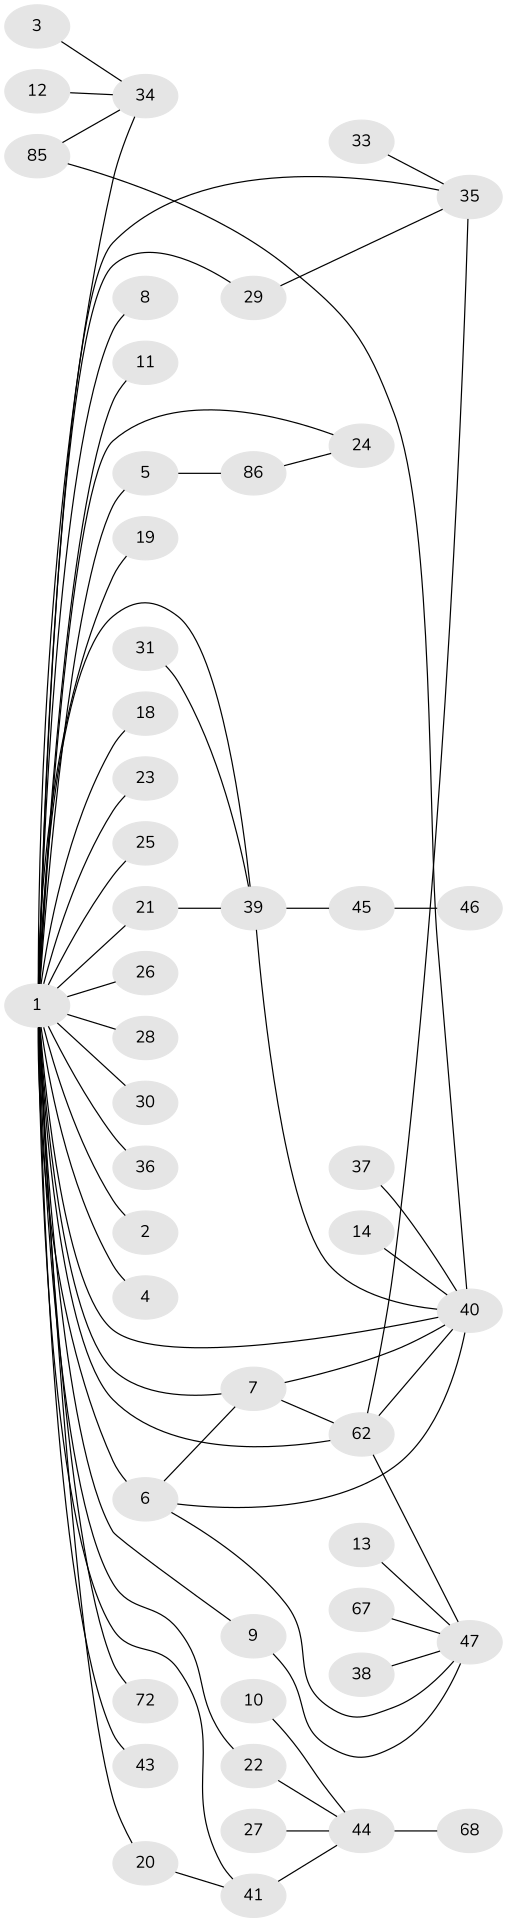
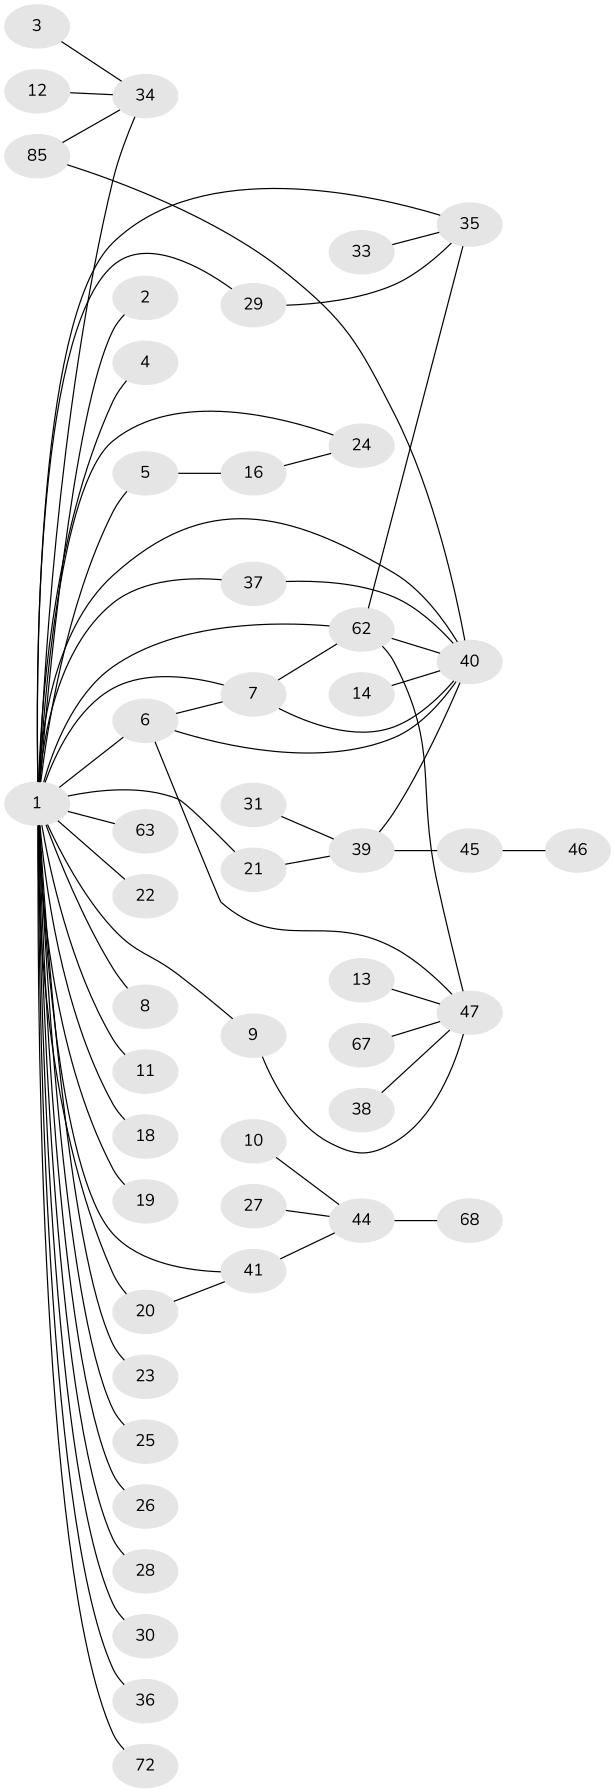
(253, 473) -> (253, 473)
(106, 626) -> (85, 635)
(145, 1766) -> (145, 831)
(308, 1798) -> none
